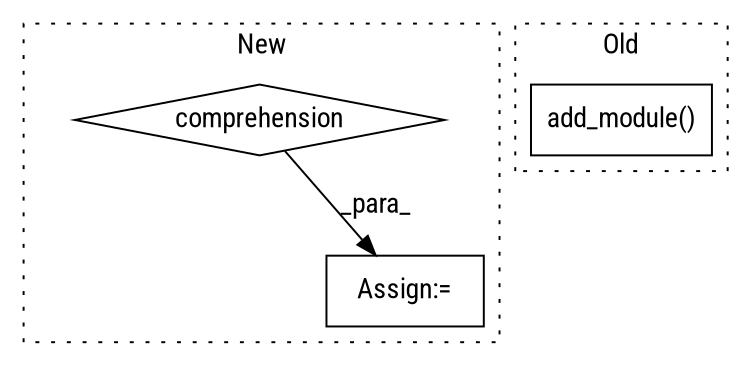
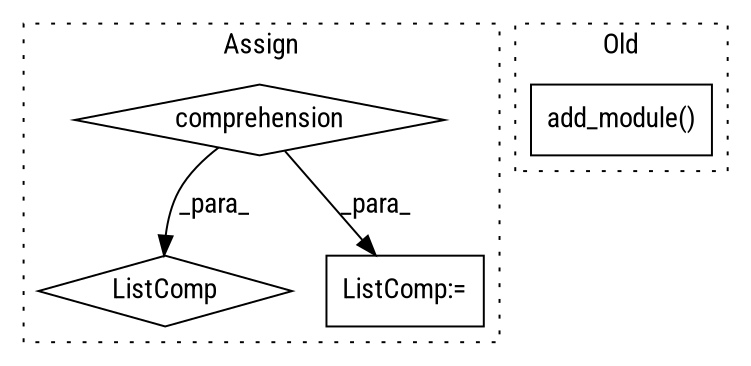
(262, 46) -> (262, 46)
none -> (165, 291)
(405, 291) -> (405, 291)
